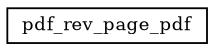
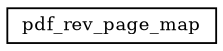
(107, 26) -> (112, 26)
